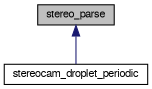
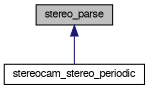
(76, 74) -> (74, 74)
